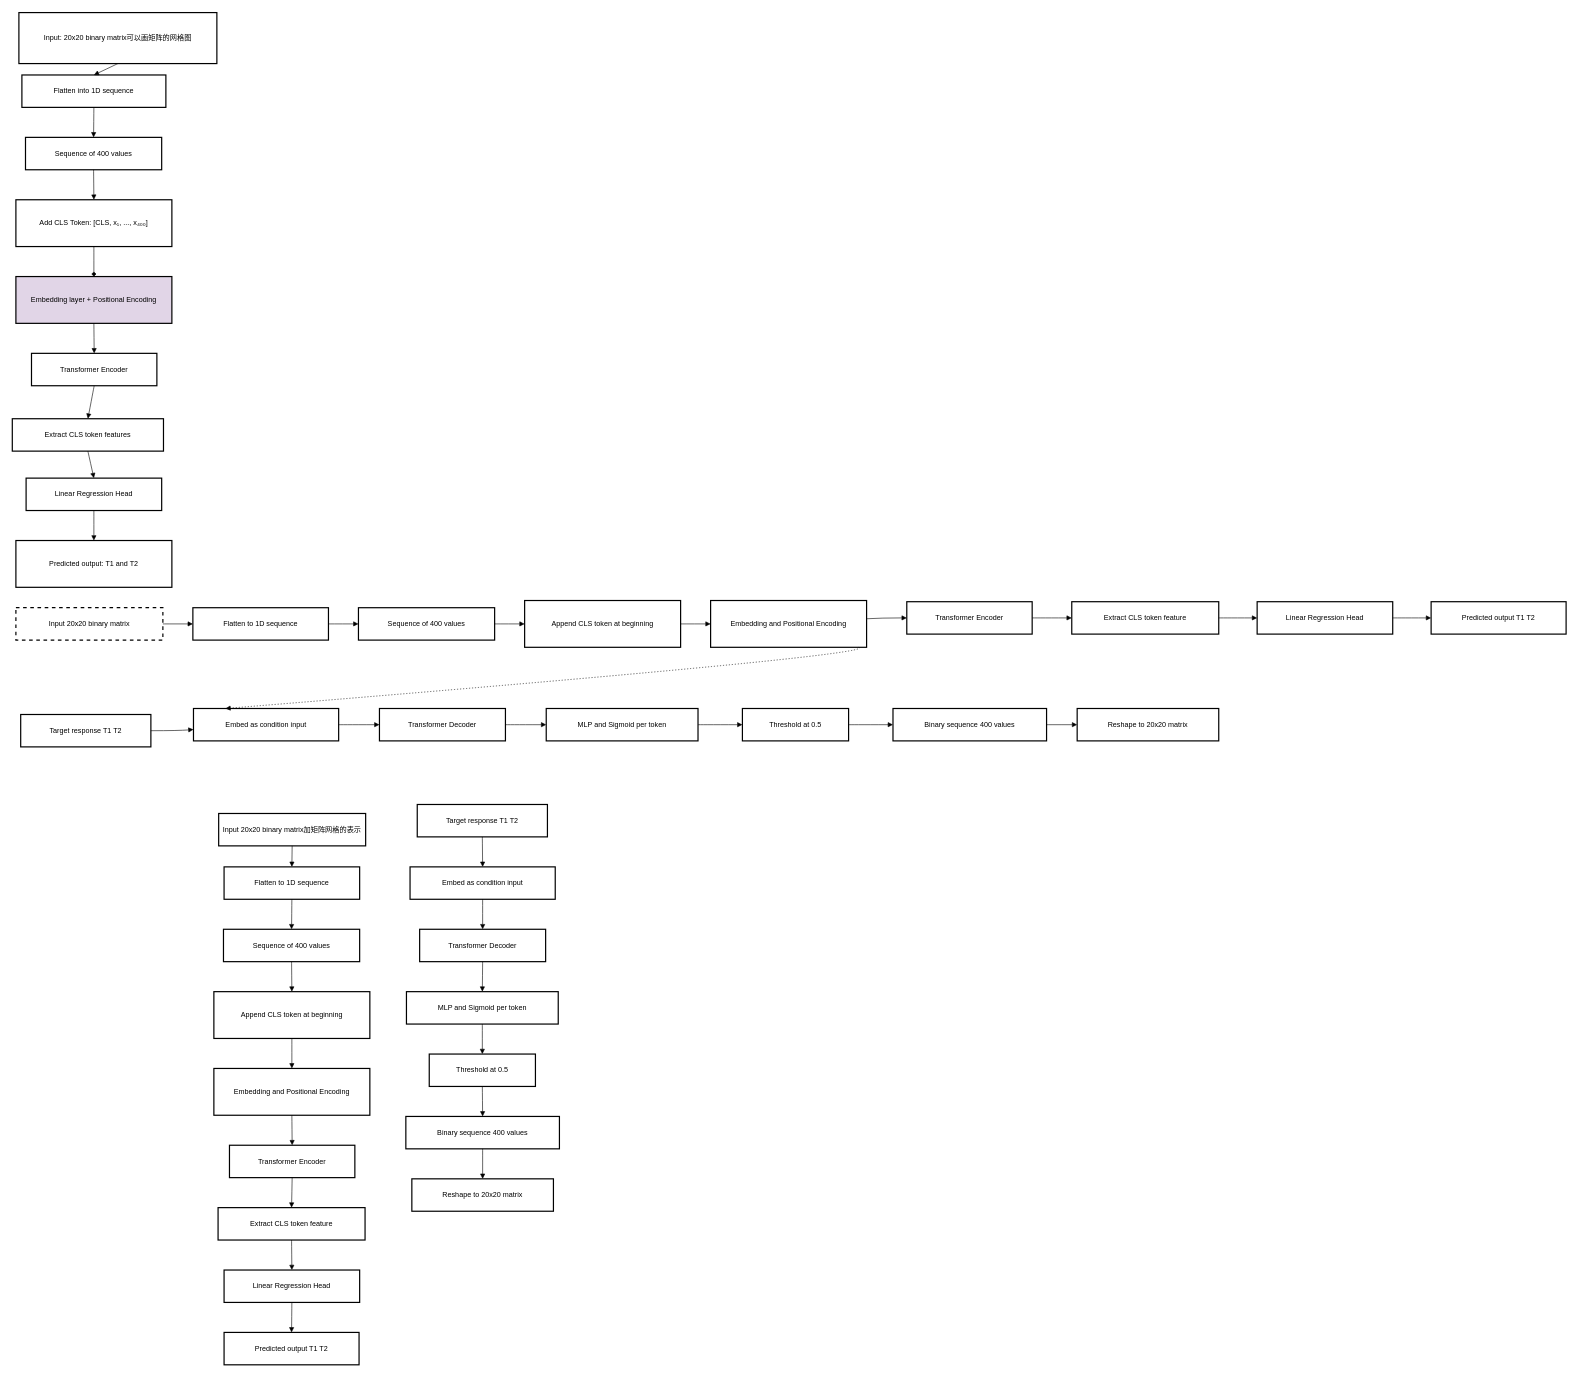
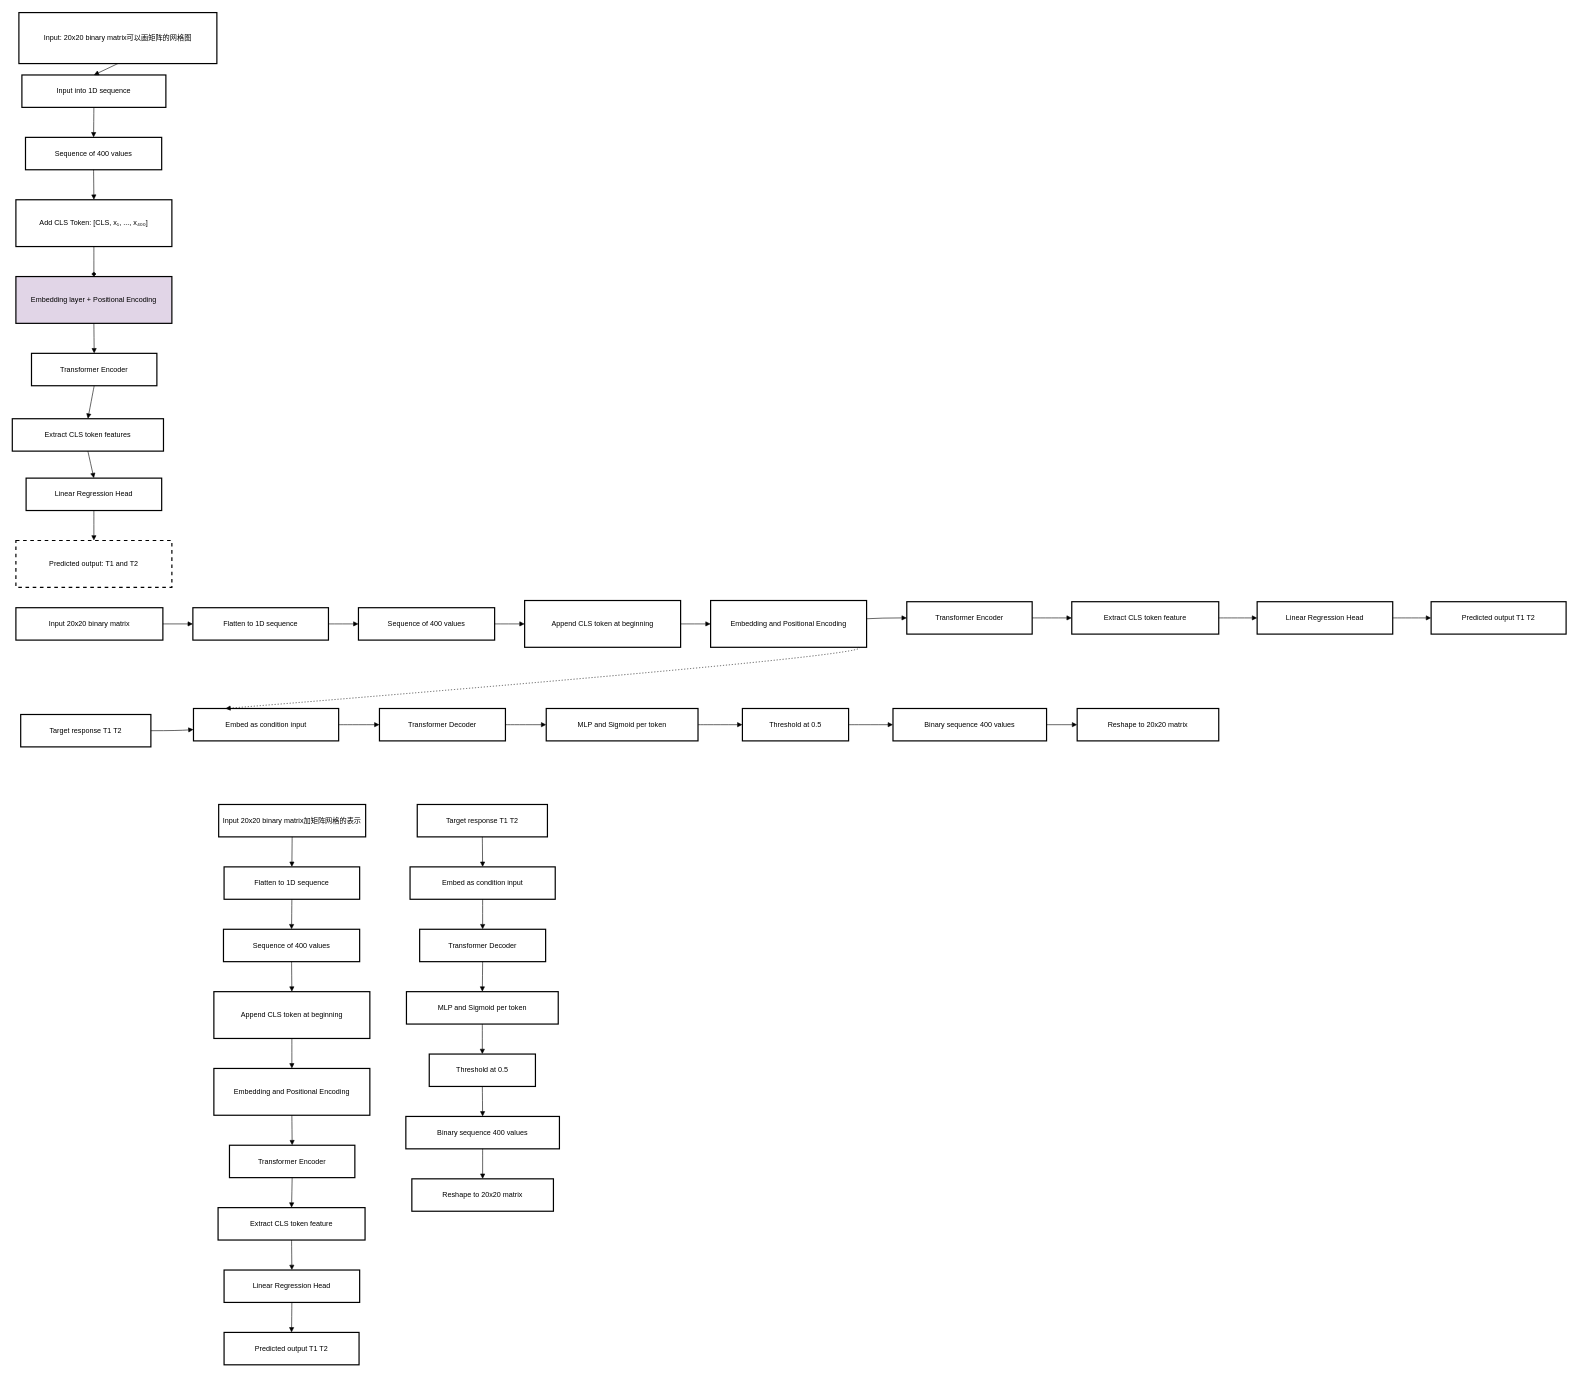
(94, 91) -> (94, 91)
(94, 564) -> (94, 564)
(89, 624) -> (89, 624)
(292, 830) -> (292, 821)
